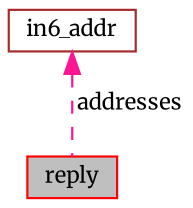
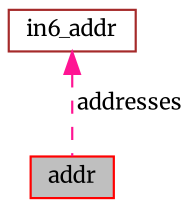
(72, 177) -> (72, 177)
